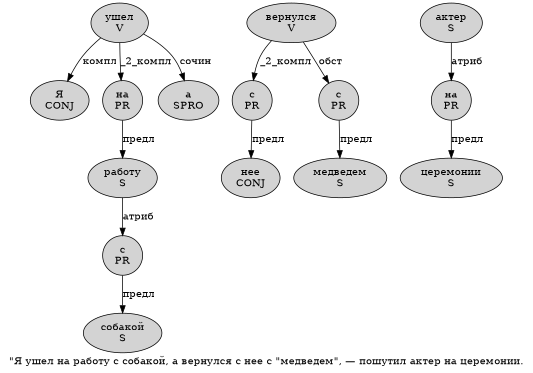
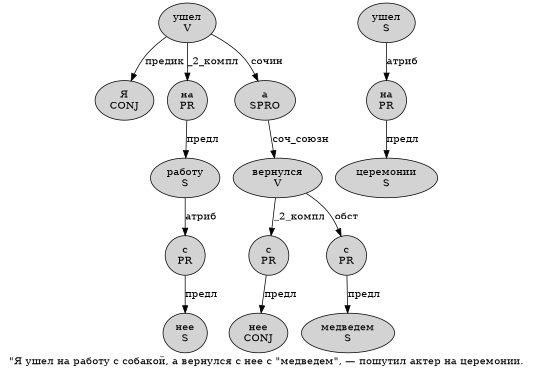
(451, 23) -> (387, 23)
(100, 62) -> (165, 62)
none -> (271, 135)
(123, 333) -> (185, 333)
